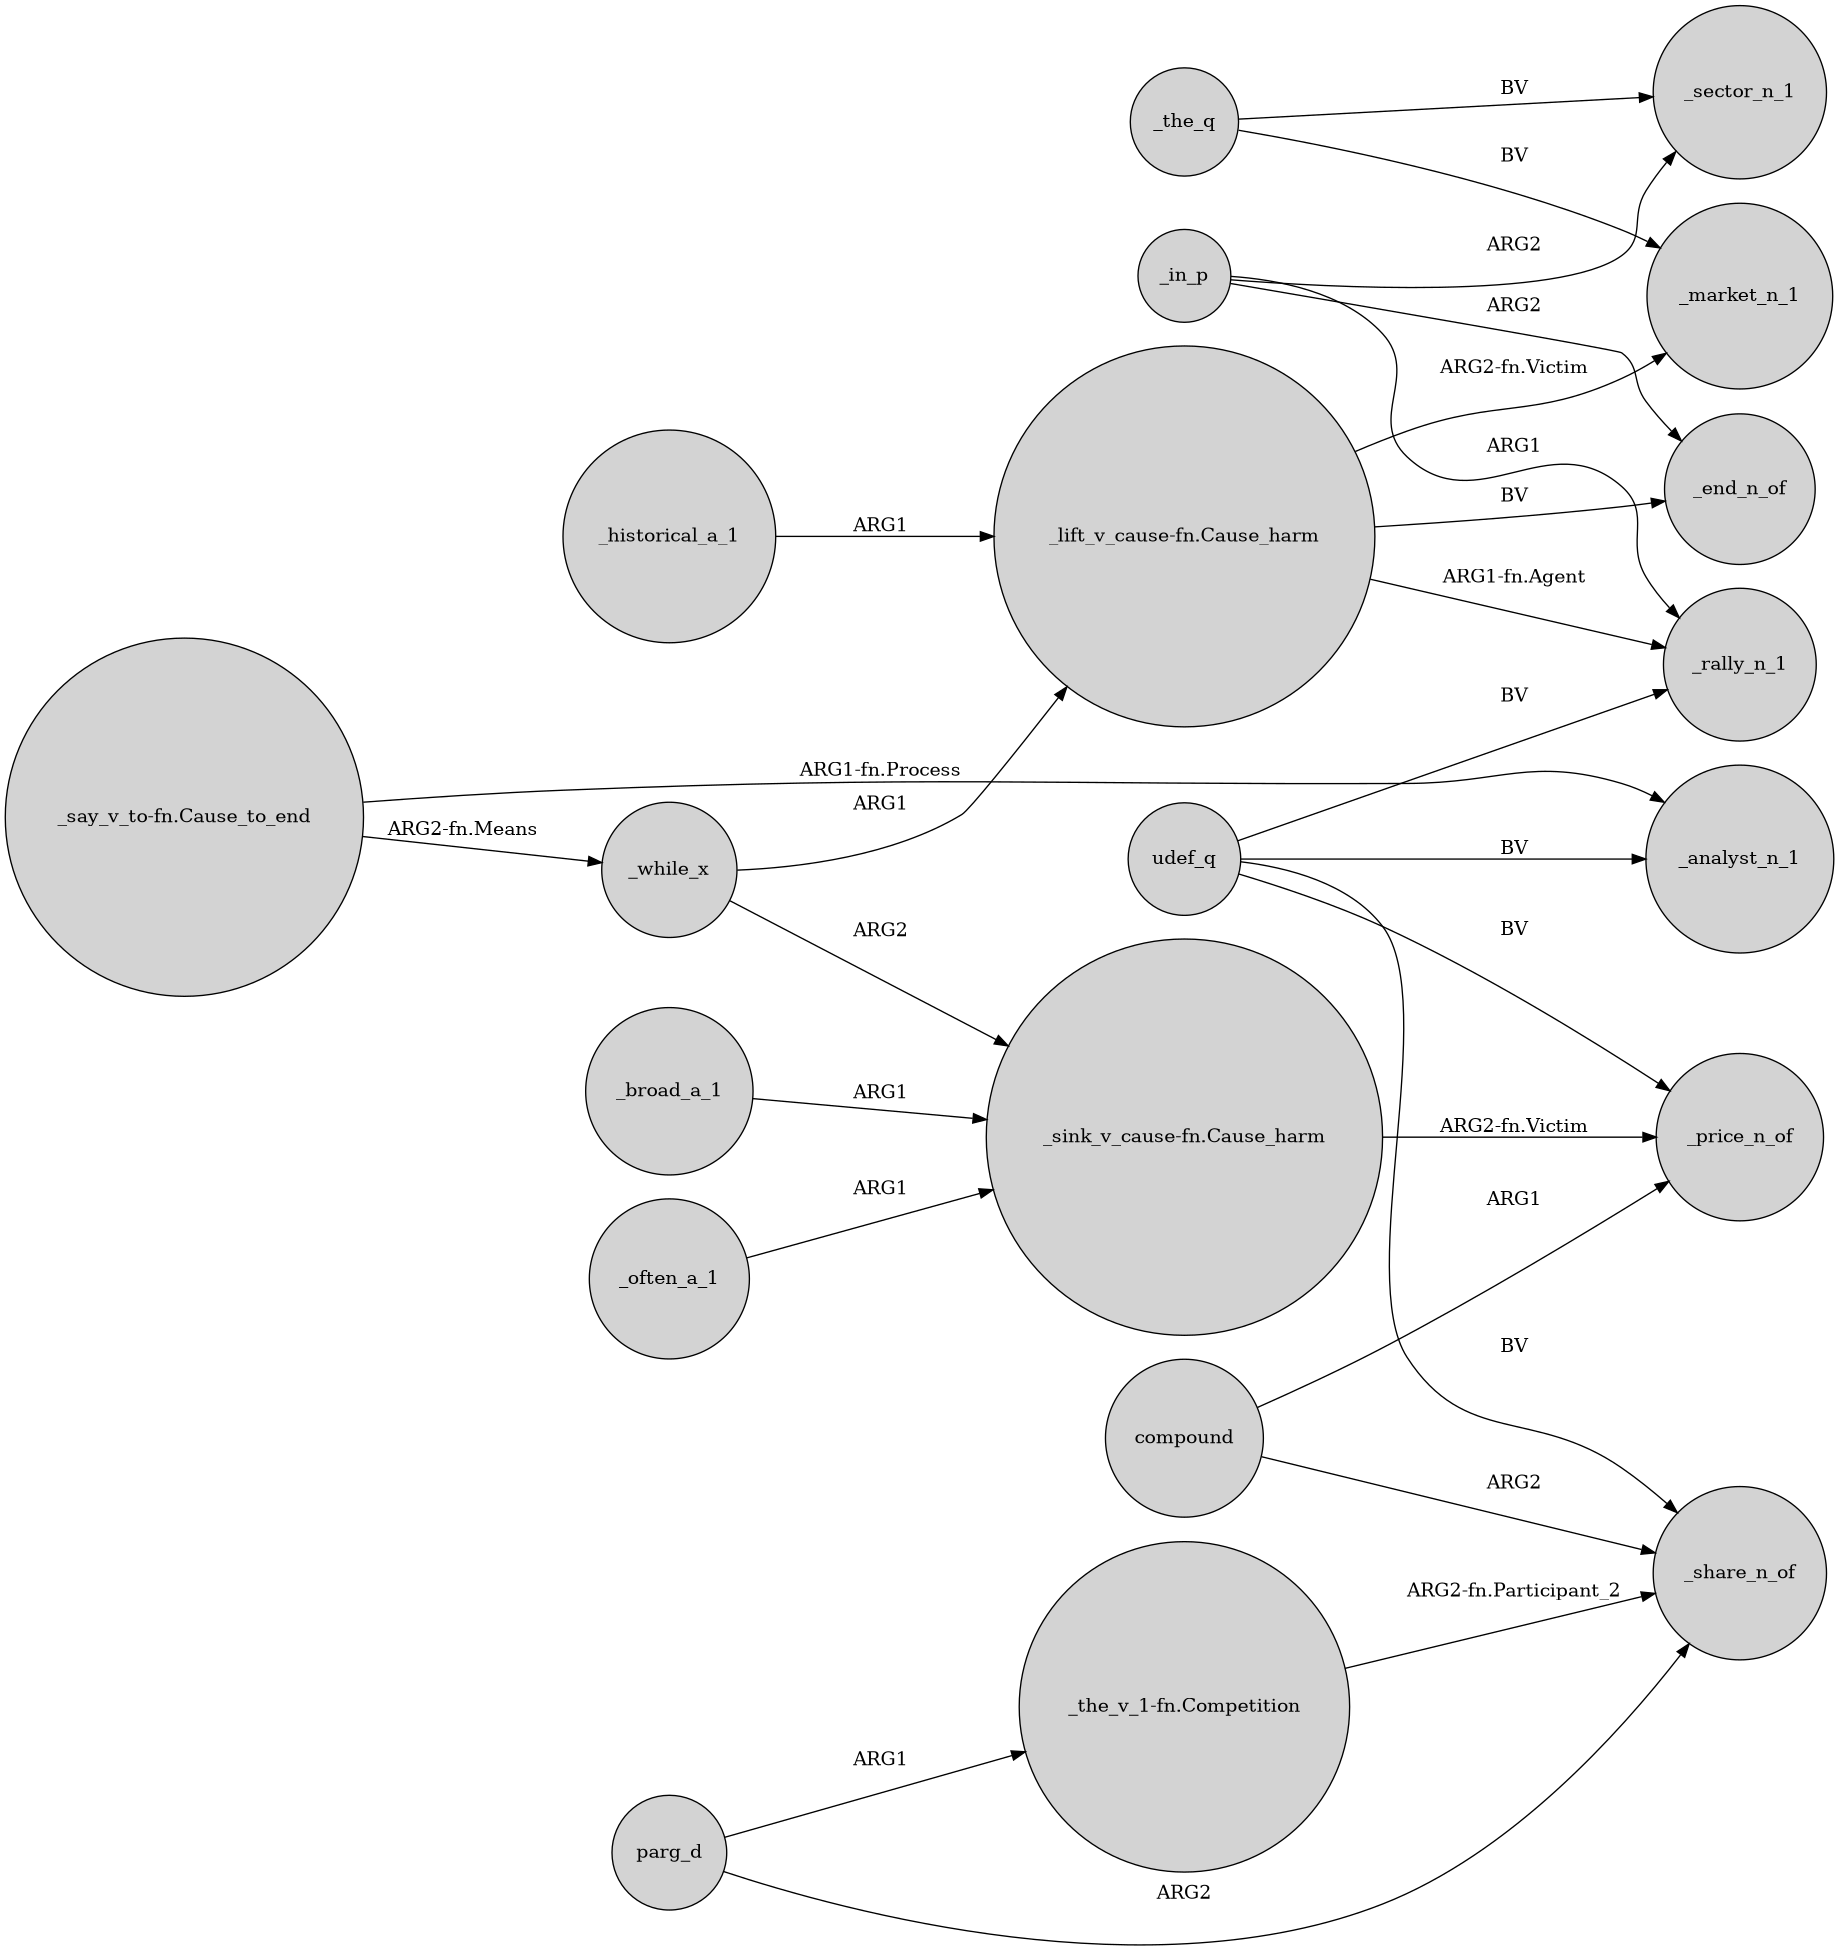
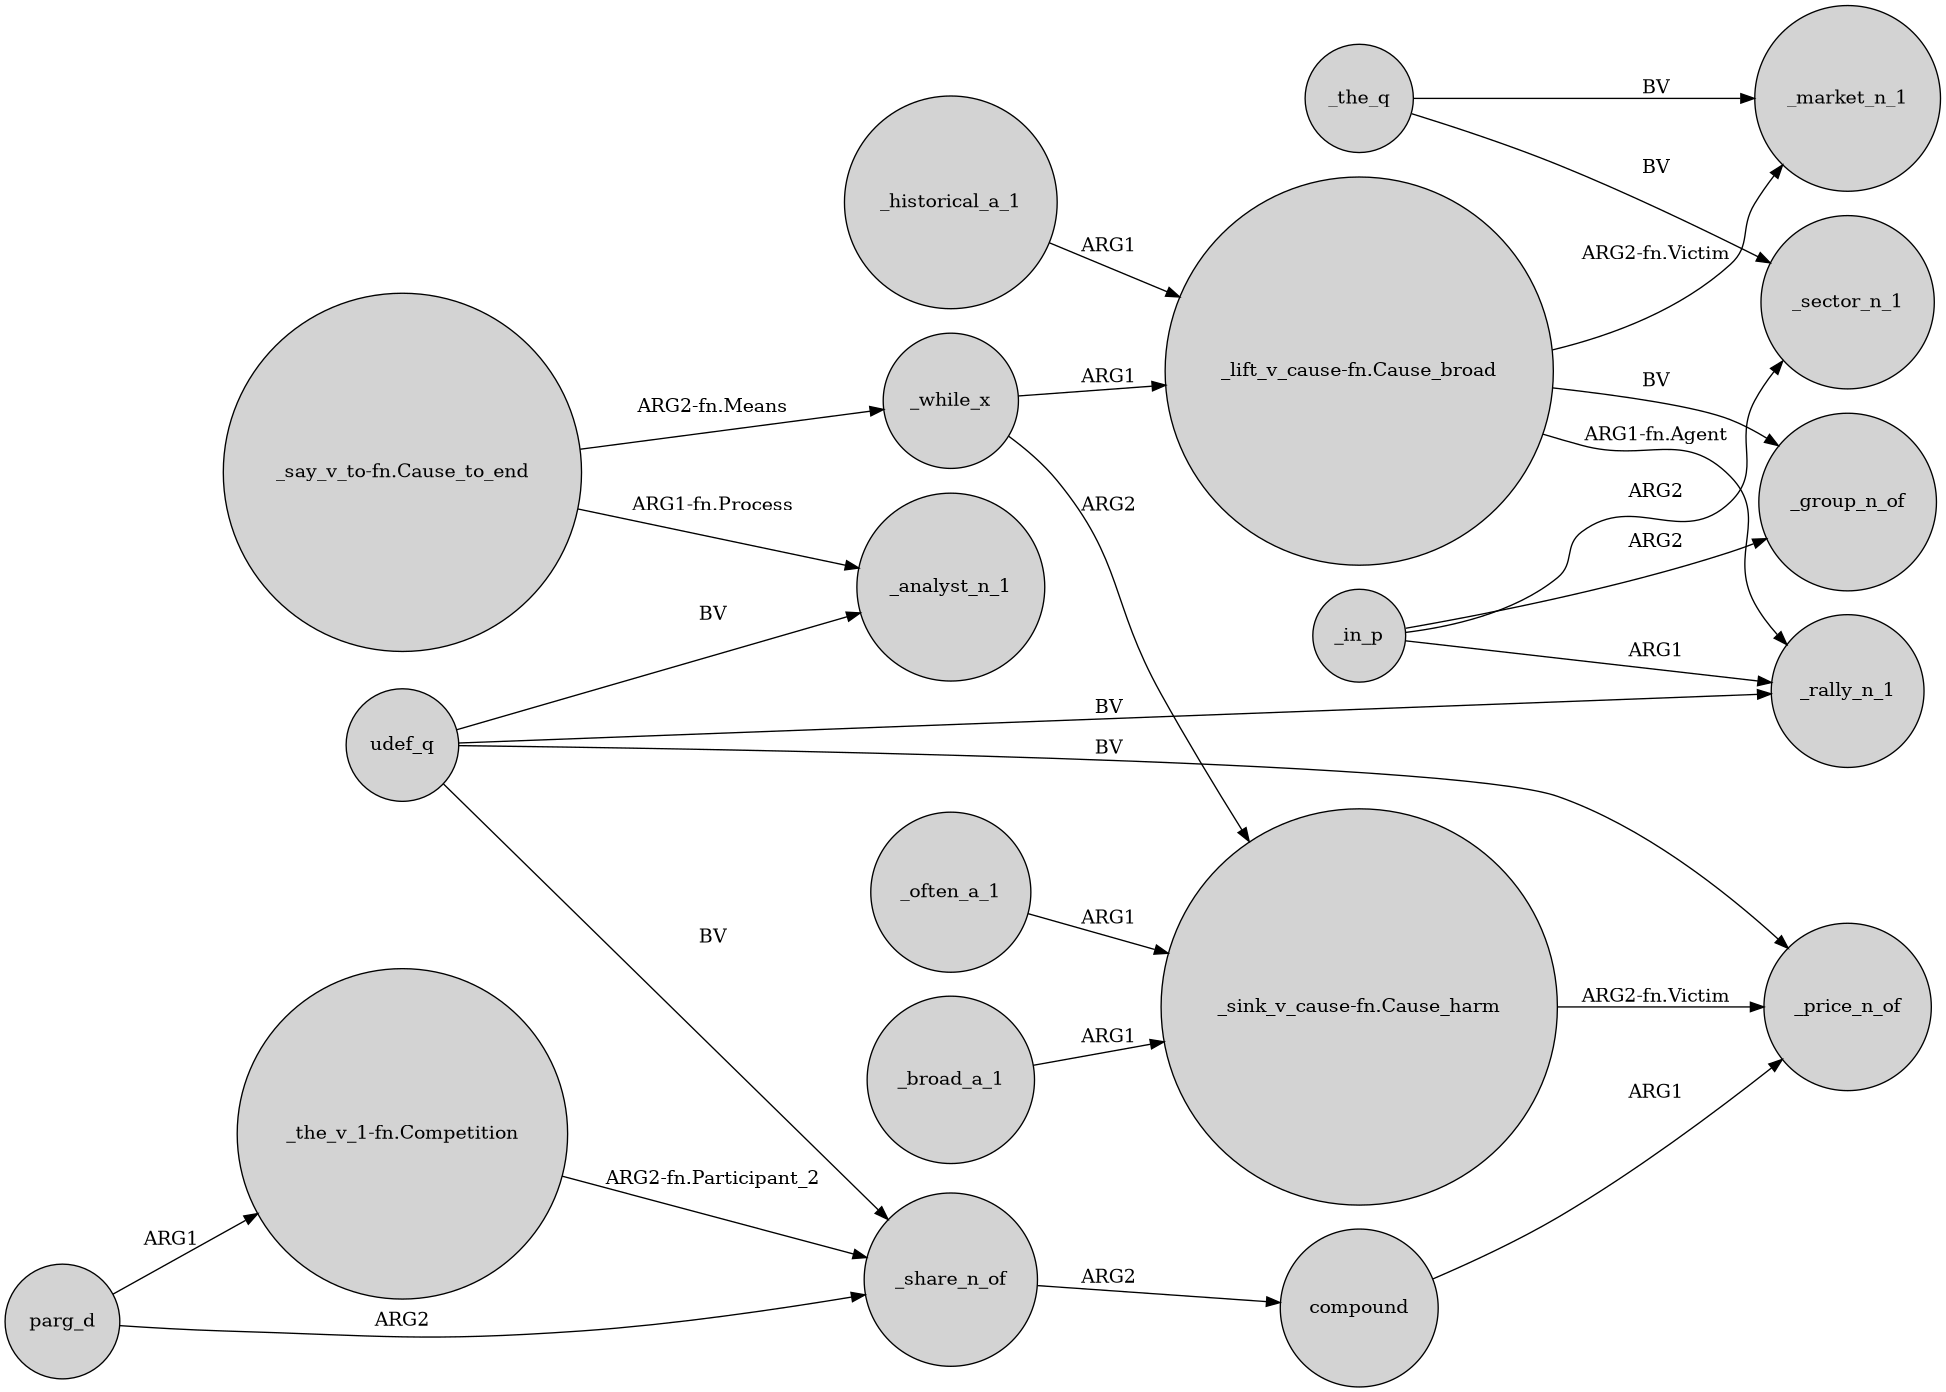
(1740, 489) -> (1848, 502)
(1184, 536) -> (1359, 371)
(1452, 1503) -> (1152, 1294)
